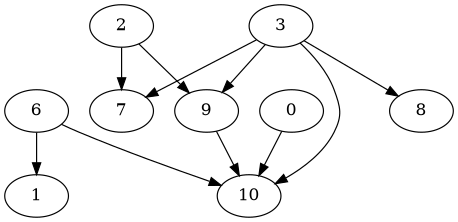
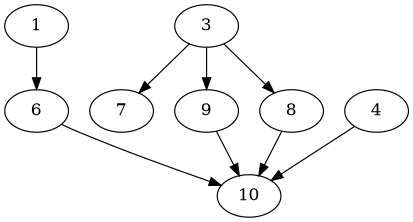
(122, 26) -> none
(292, 111) -> (377, 111)
(340, 115) -> (273, 148)
(37, 148) -> (37, 63)
